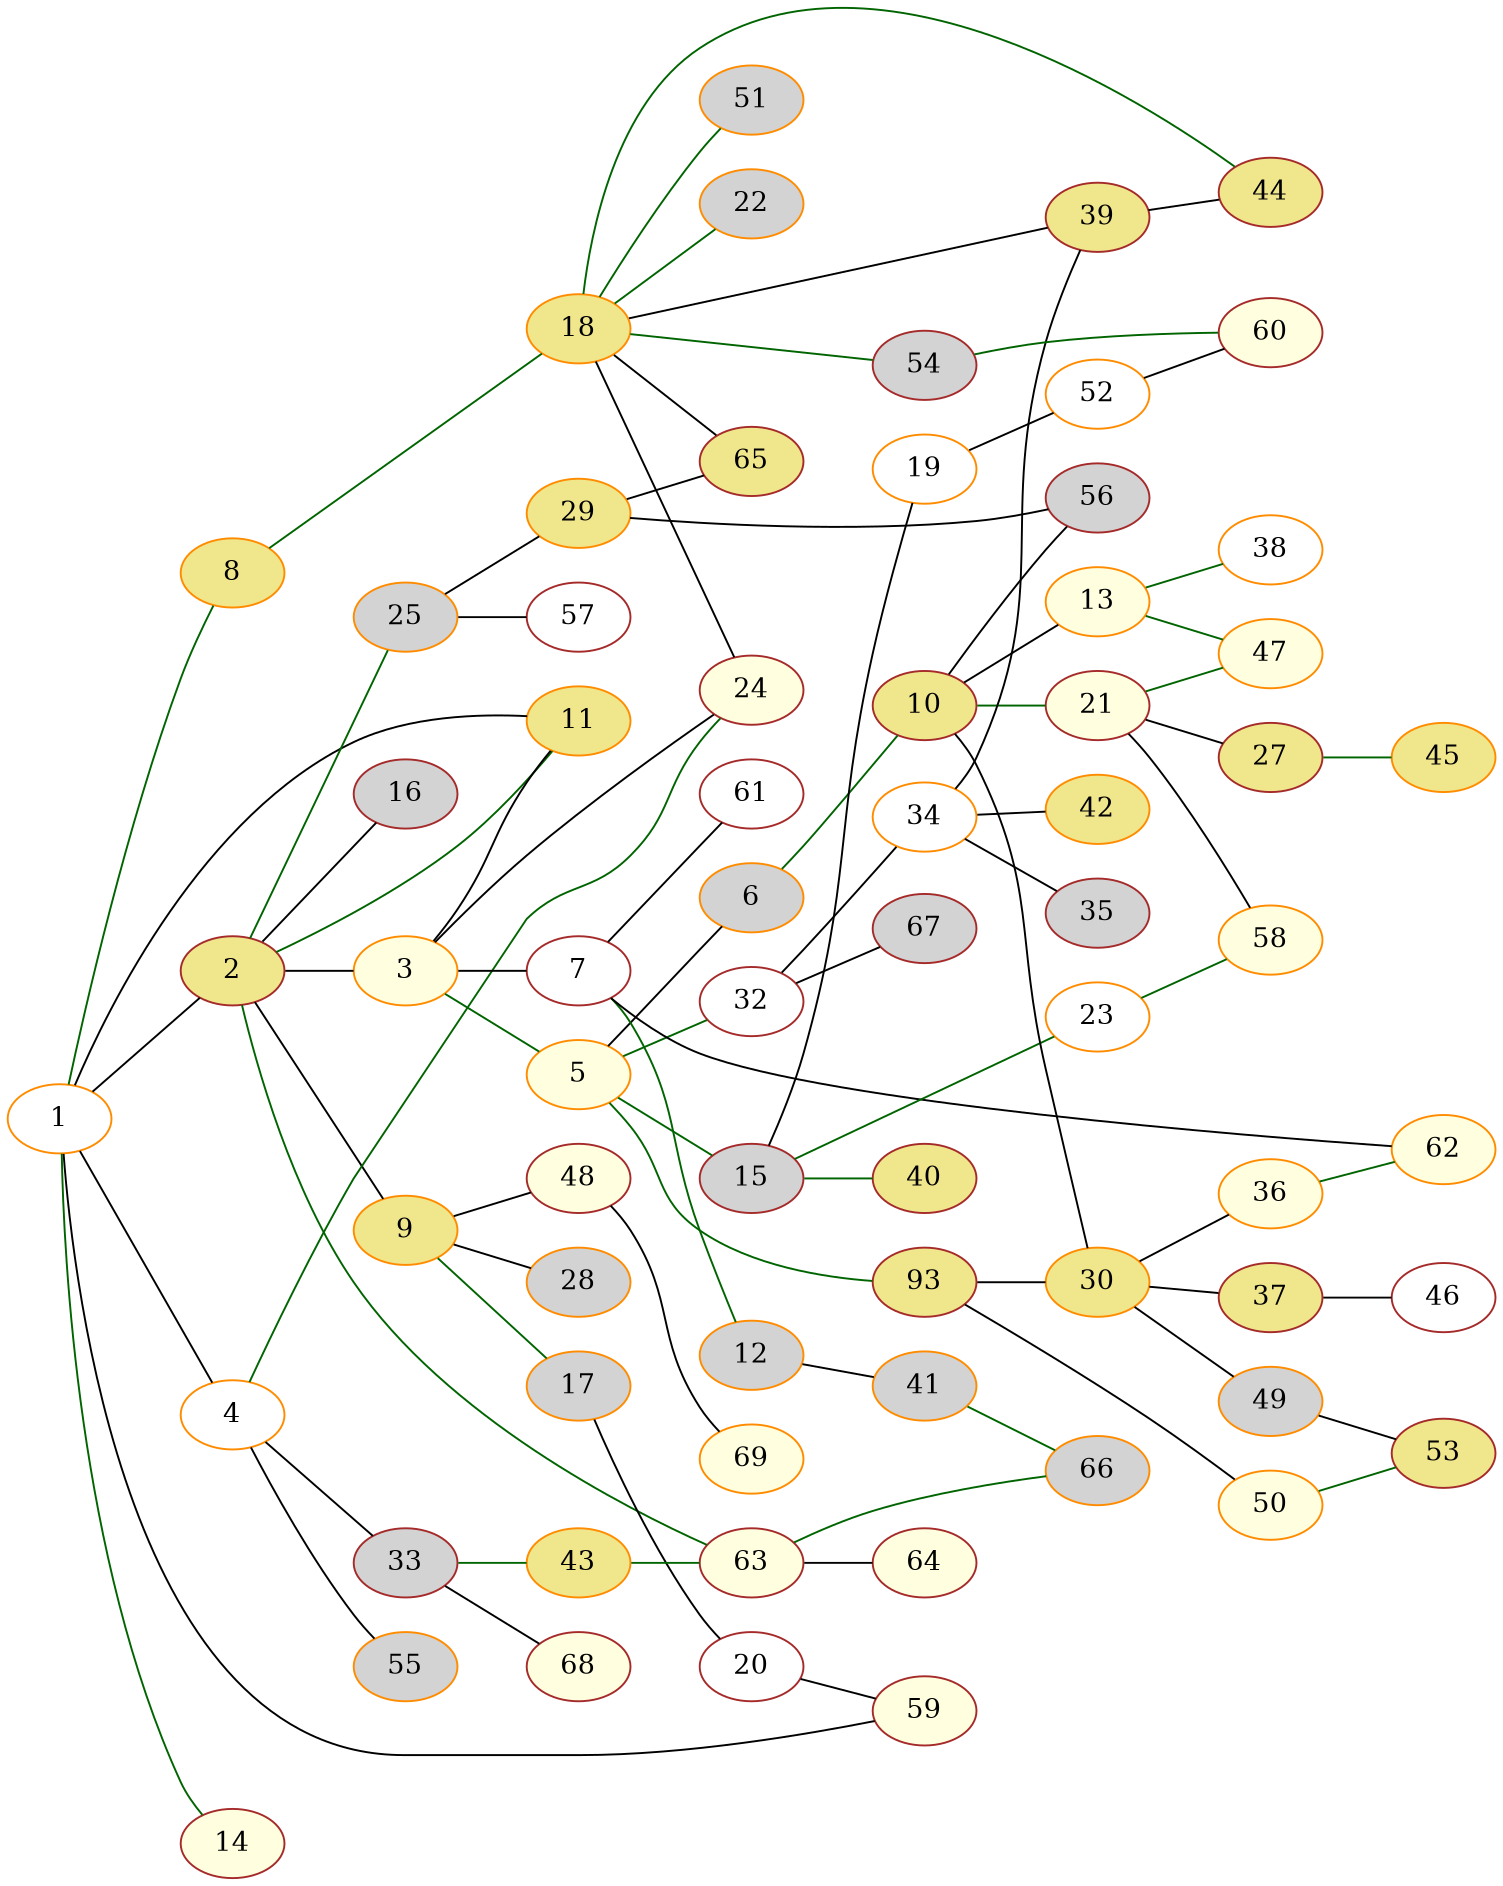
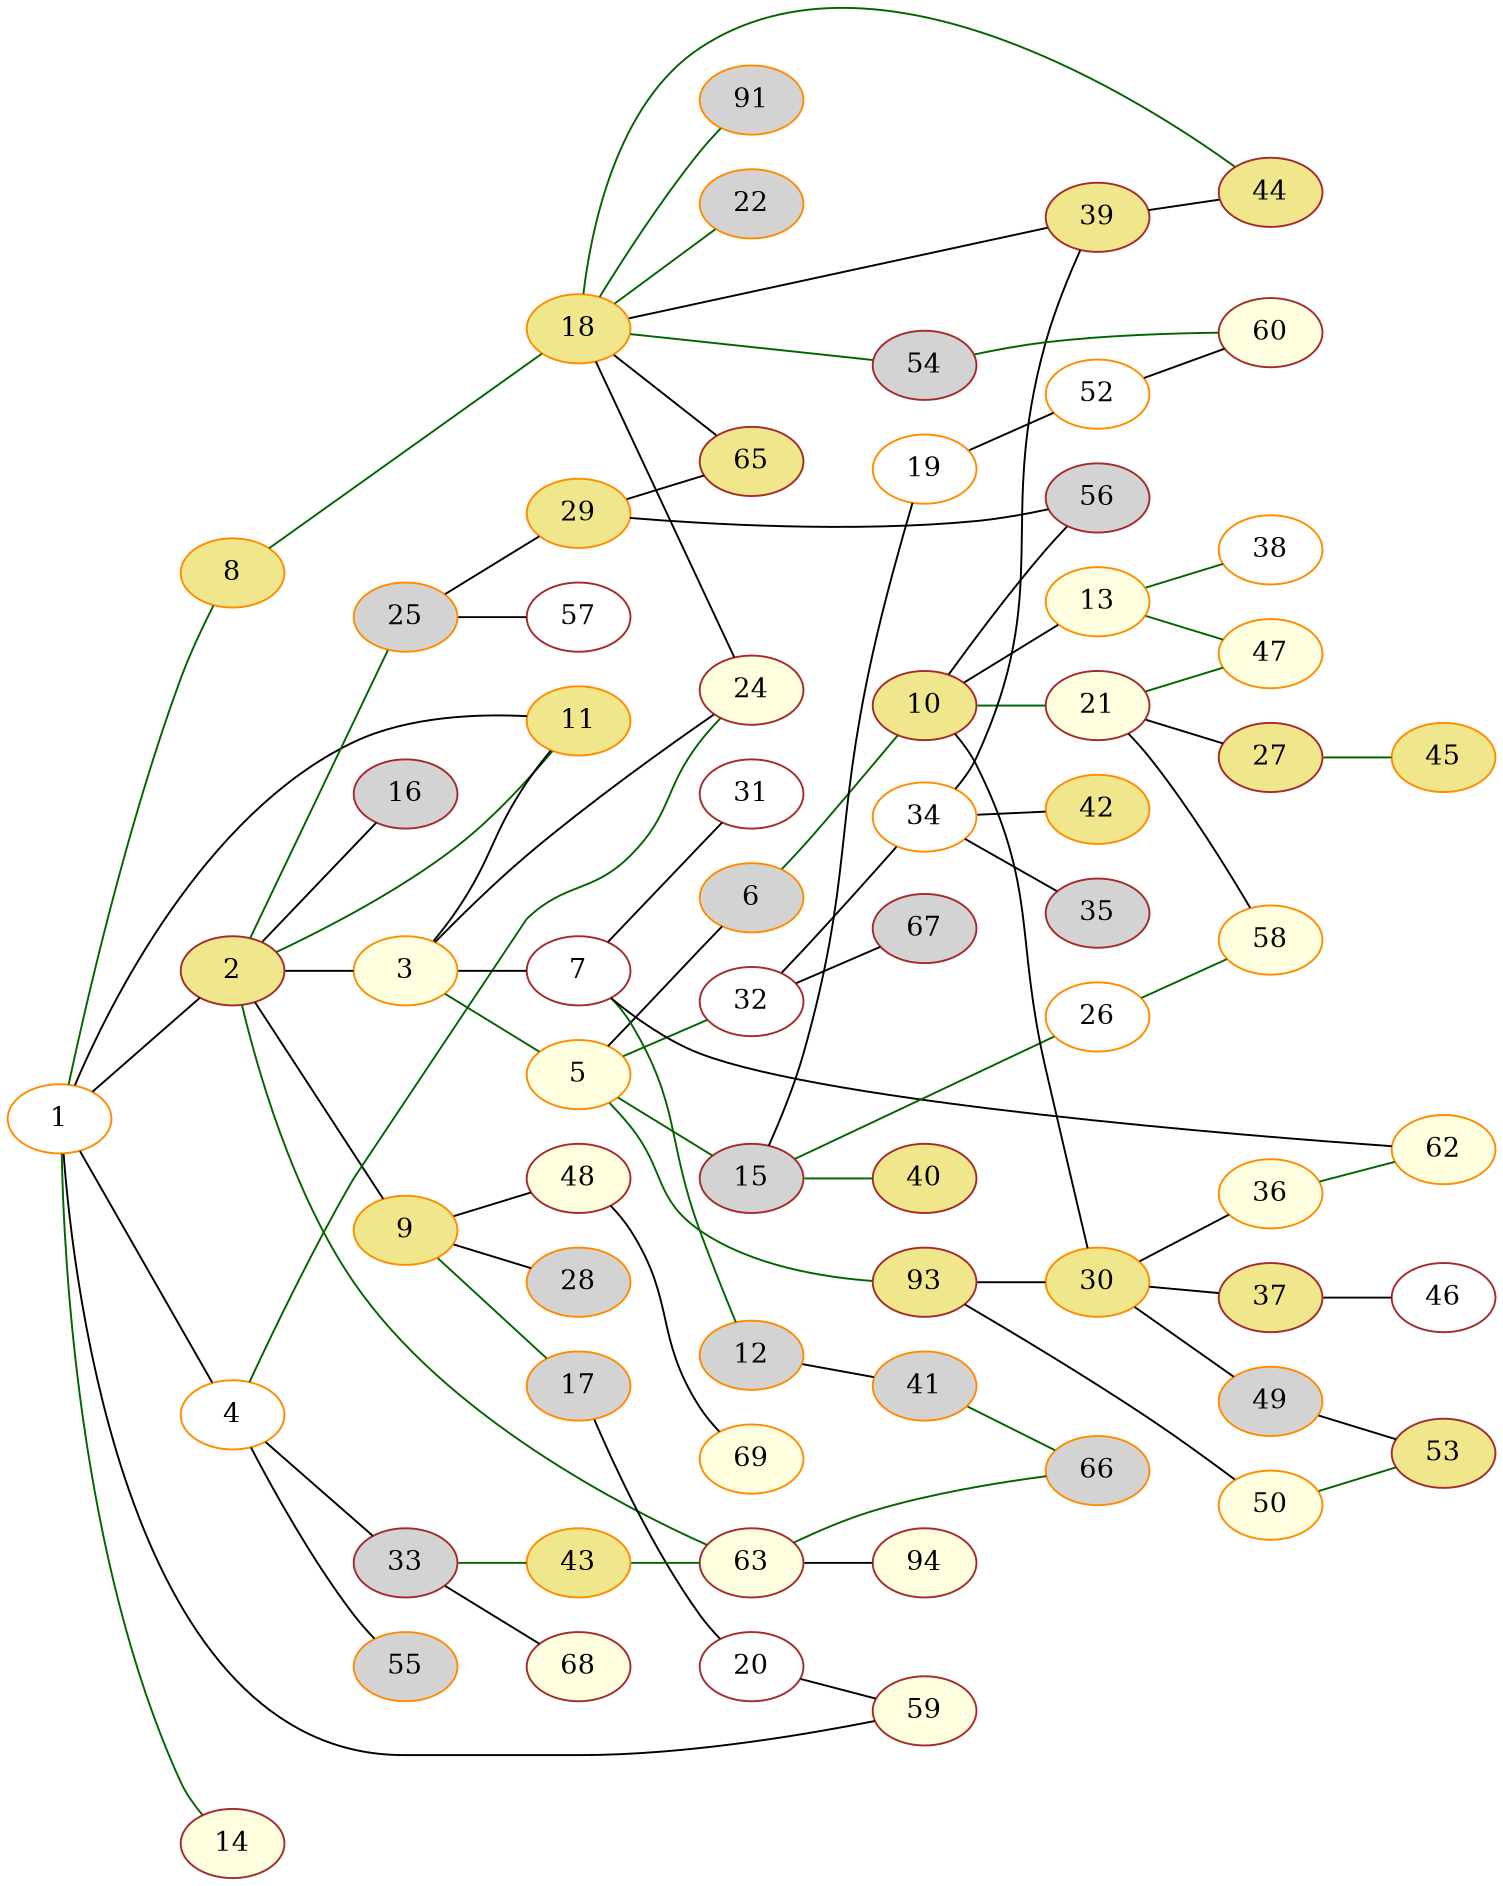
(752, 100) -> (752, 100)
(752, 794) -> (752, 794)
(1098, 1017) -> (1098, 1017)
(925, 1563) -> (925, 1563)
